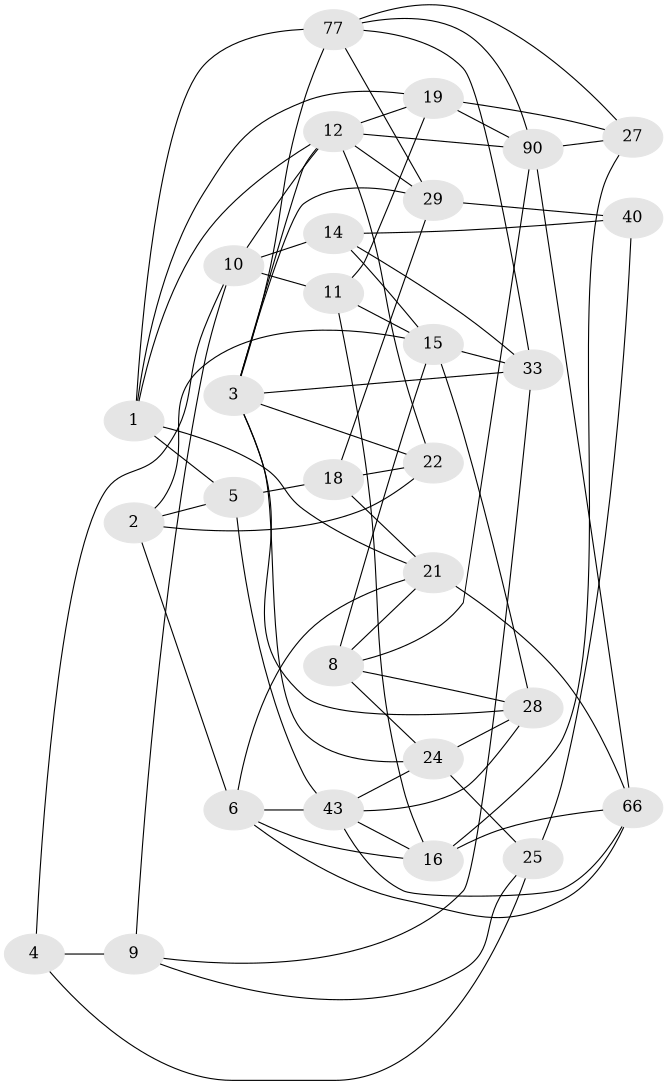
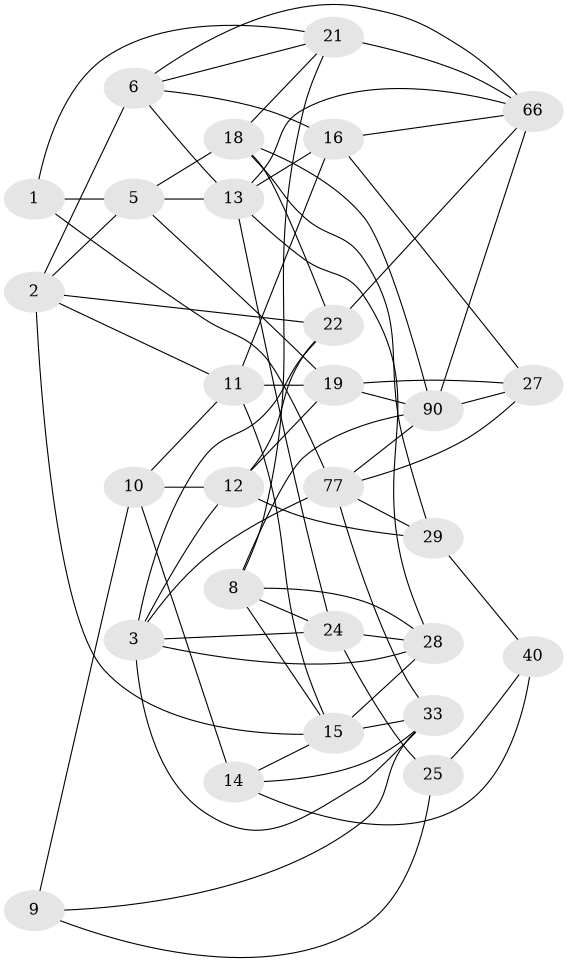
(433, 141) -> (379, 244)
(209, 184) -> (235, 291)
none -> (433, 218)
(294, 219) -> none
(194, 252) -> none
none -> (134, 339)
(334, 810) -> (234, 199)
(34, 954) -> none
